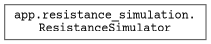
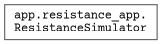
(105, 22) -> (81, 22)
